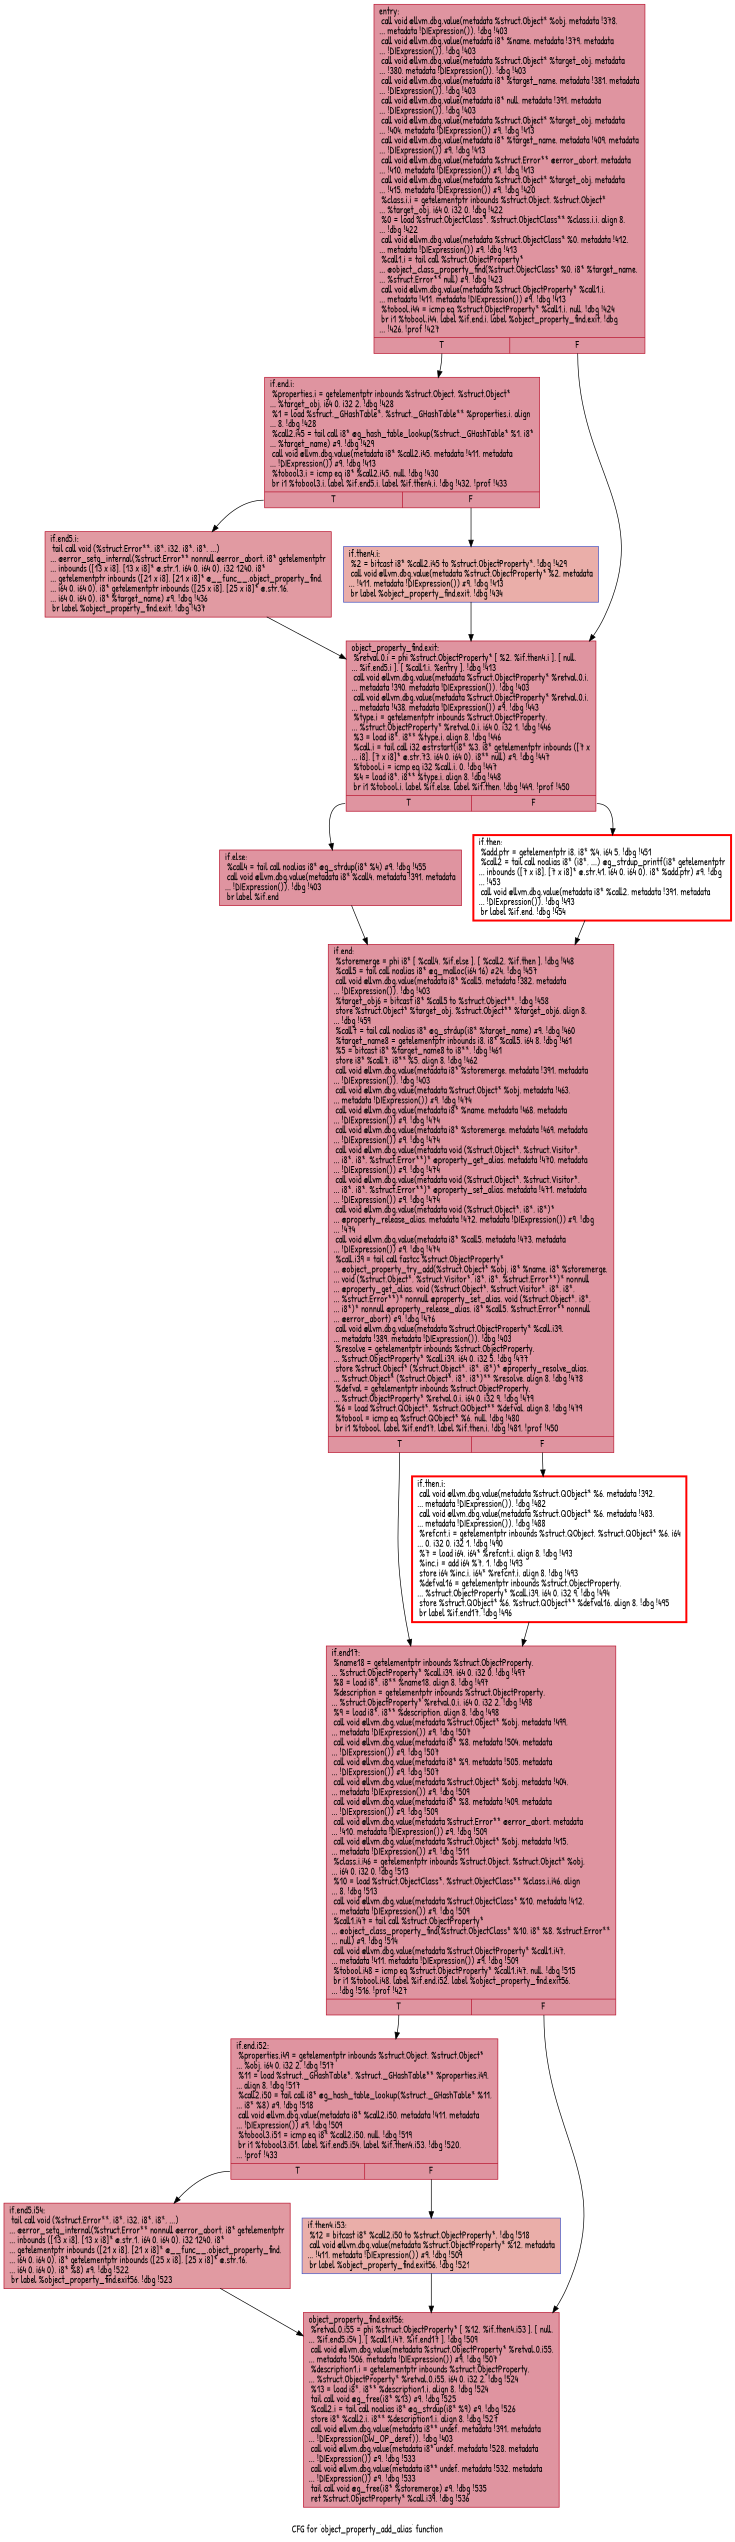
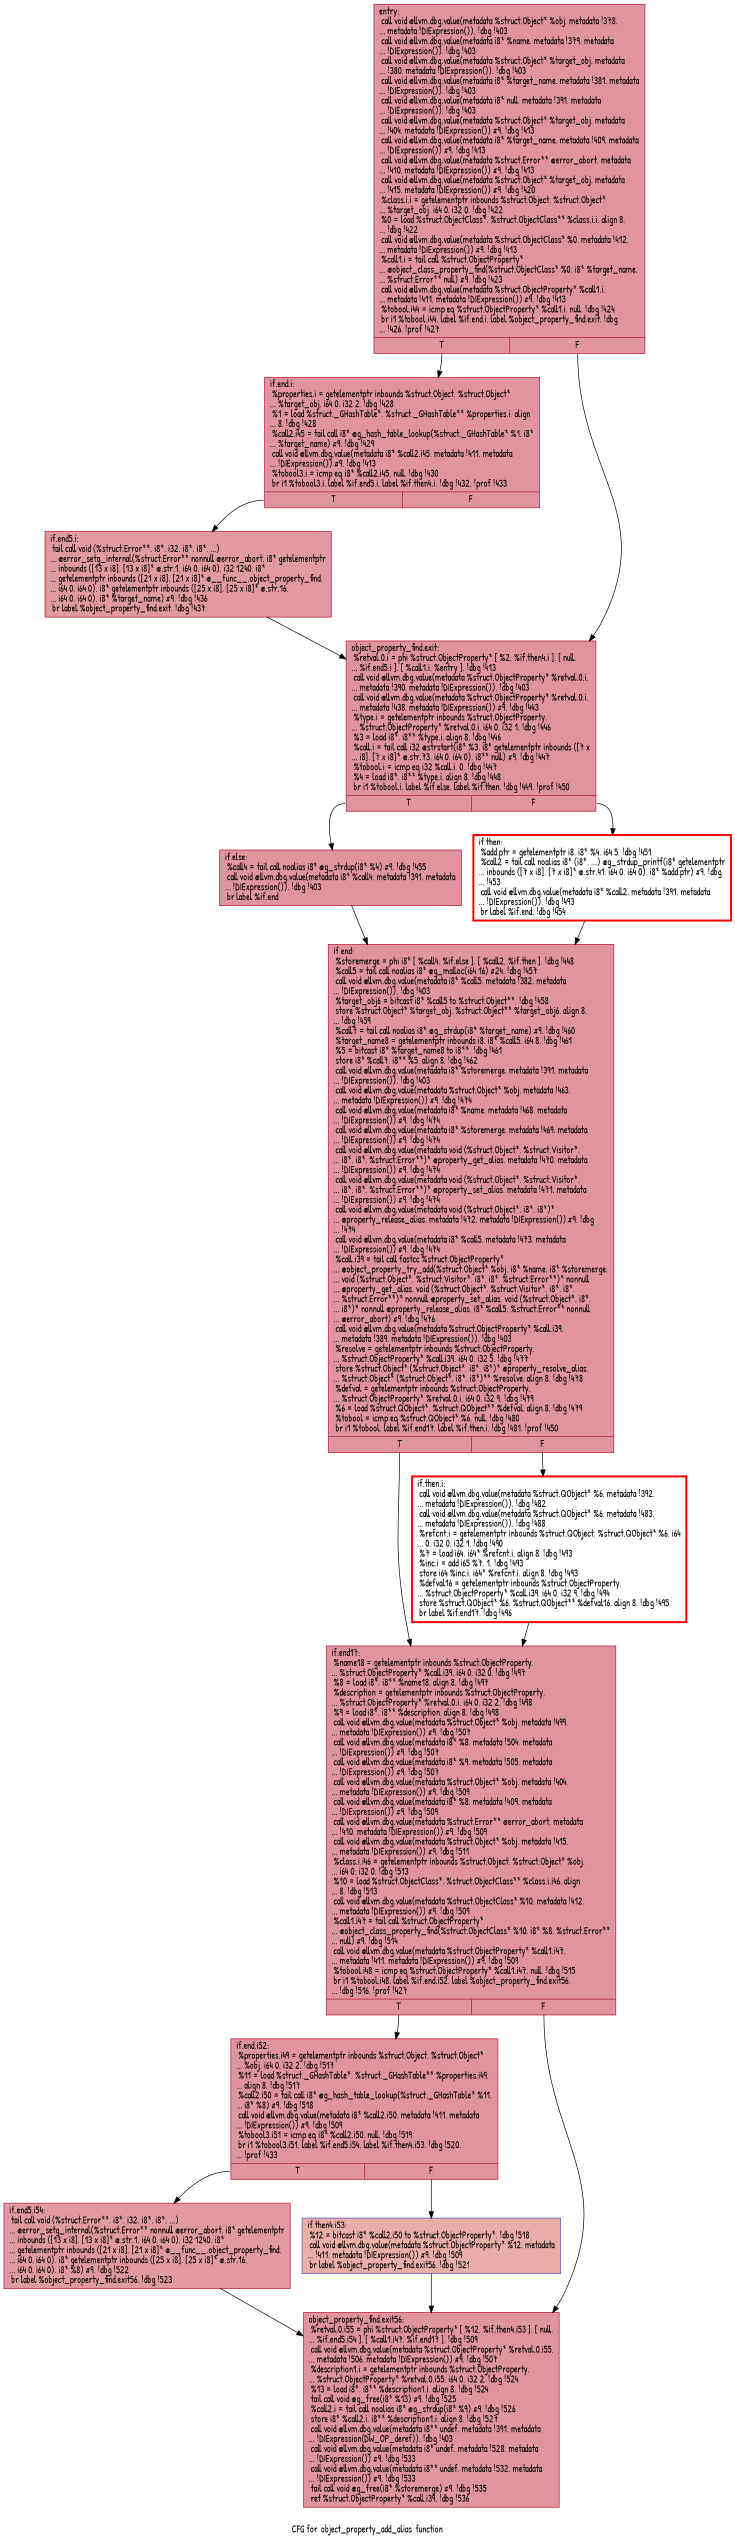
(471, 574) -> none
(470, 1564) -> (470, 1564)
